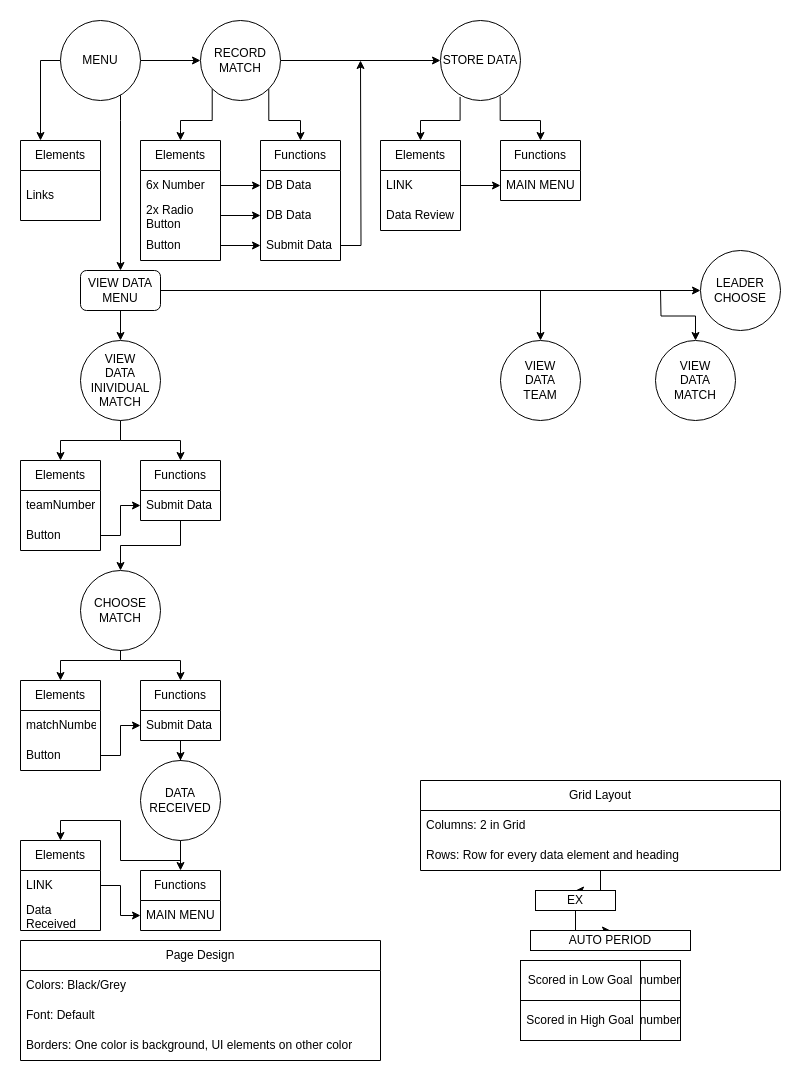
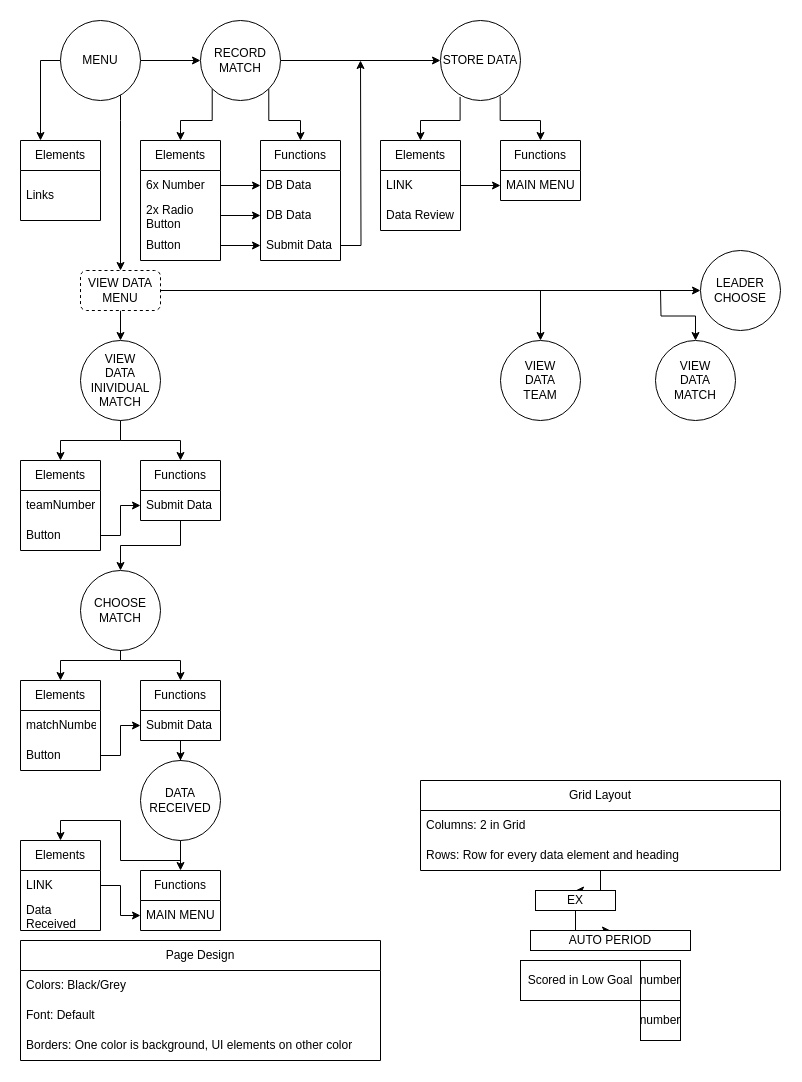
(121, 291) -> (121, 291)
(581, 1021) -> none
